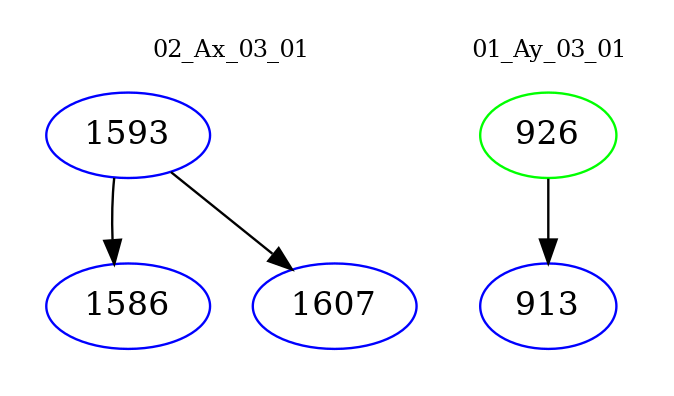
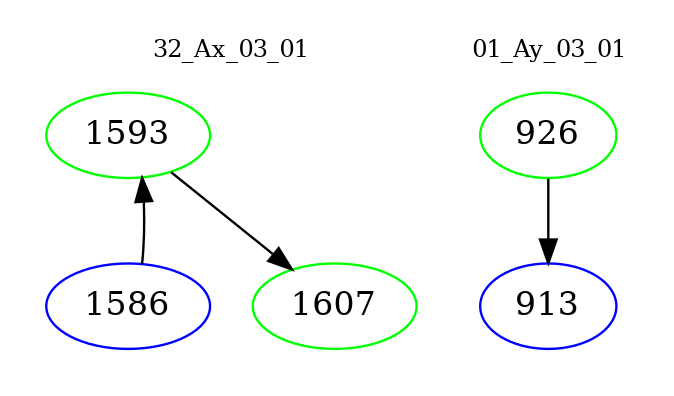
(231, 51) -> (231, 51)
(128, 135) -> (128, 135)
(112, 209) -> (144, 233)
(335, 306) -> (335, 306)
